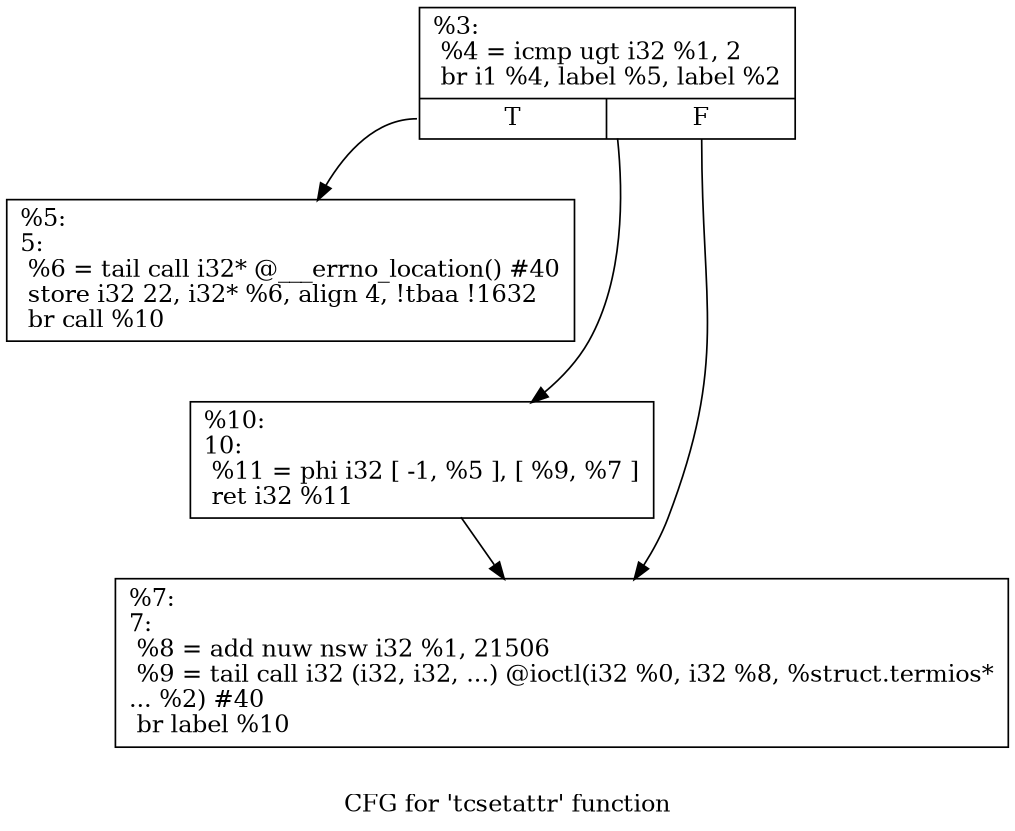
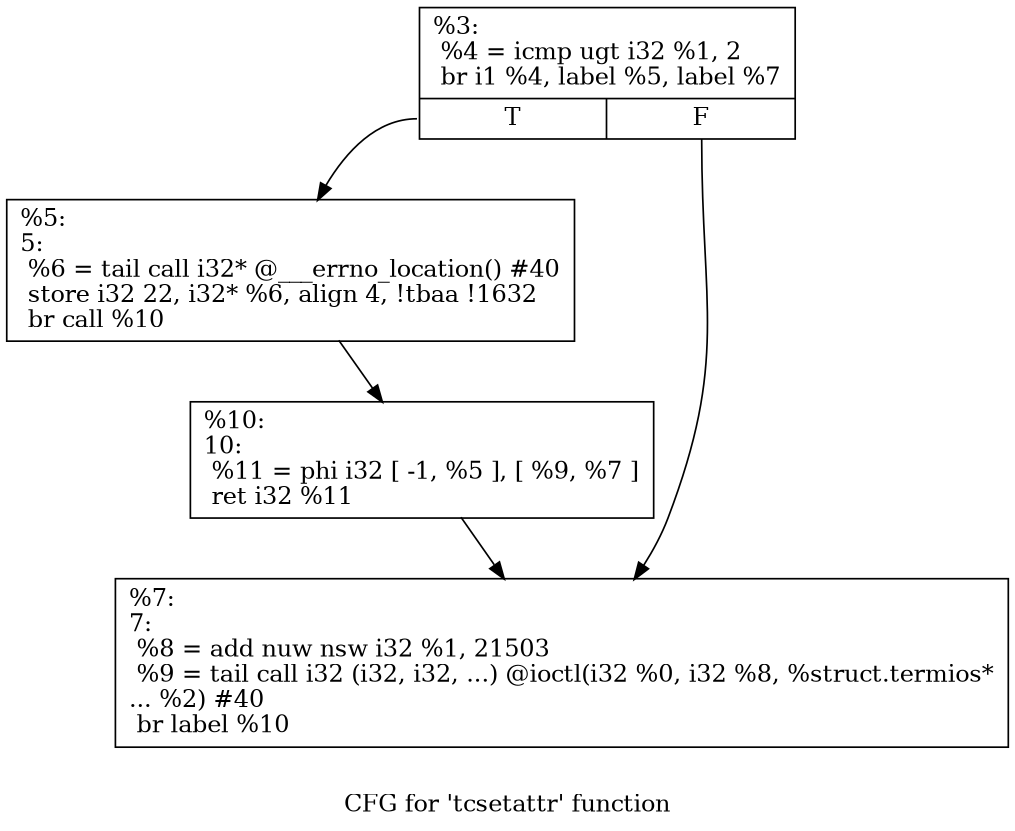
(607, 77) -> (607, 77)
(612, 275) -> (356, 364)
(339, 649) -> (339, 649)
